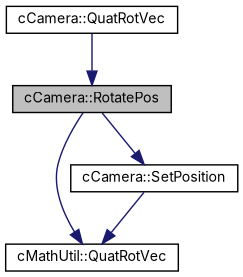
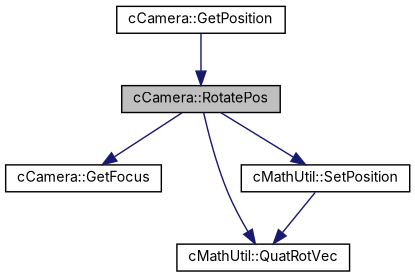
(92, 20) -> (201, 20)
none -> (84, 178)
(154, 178) -> (326, 178)
